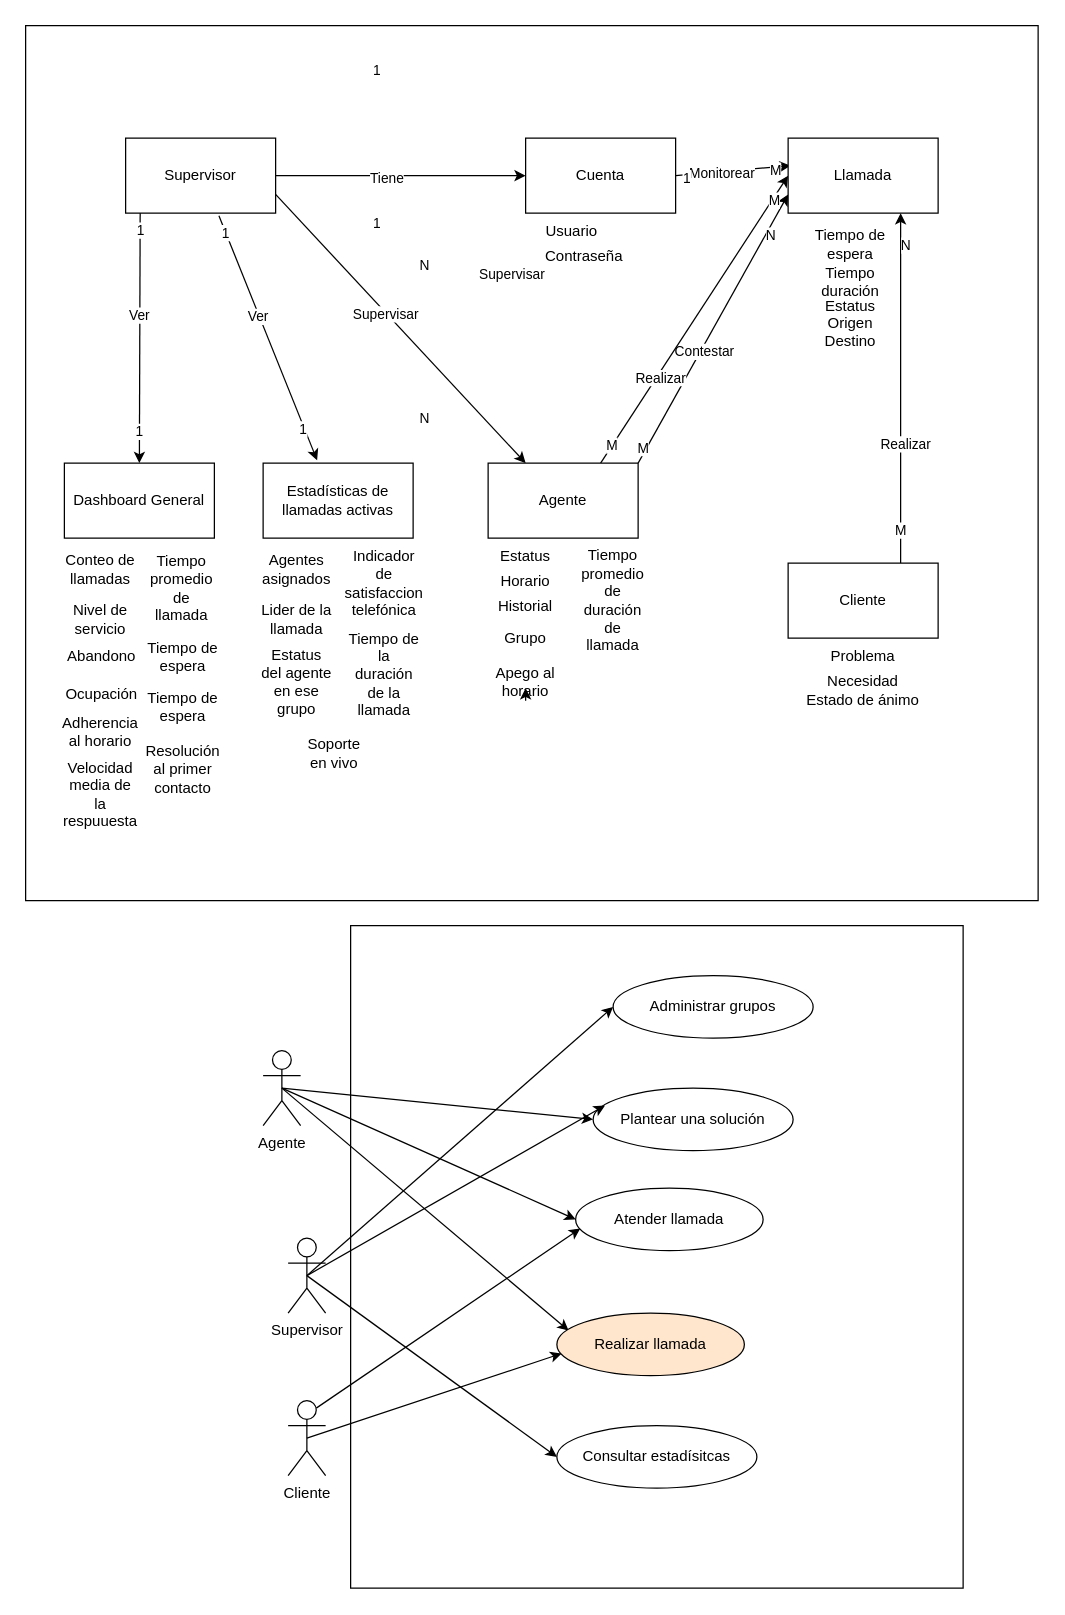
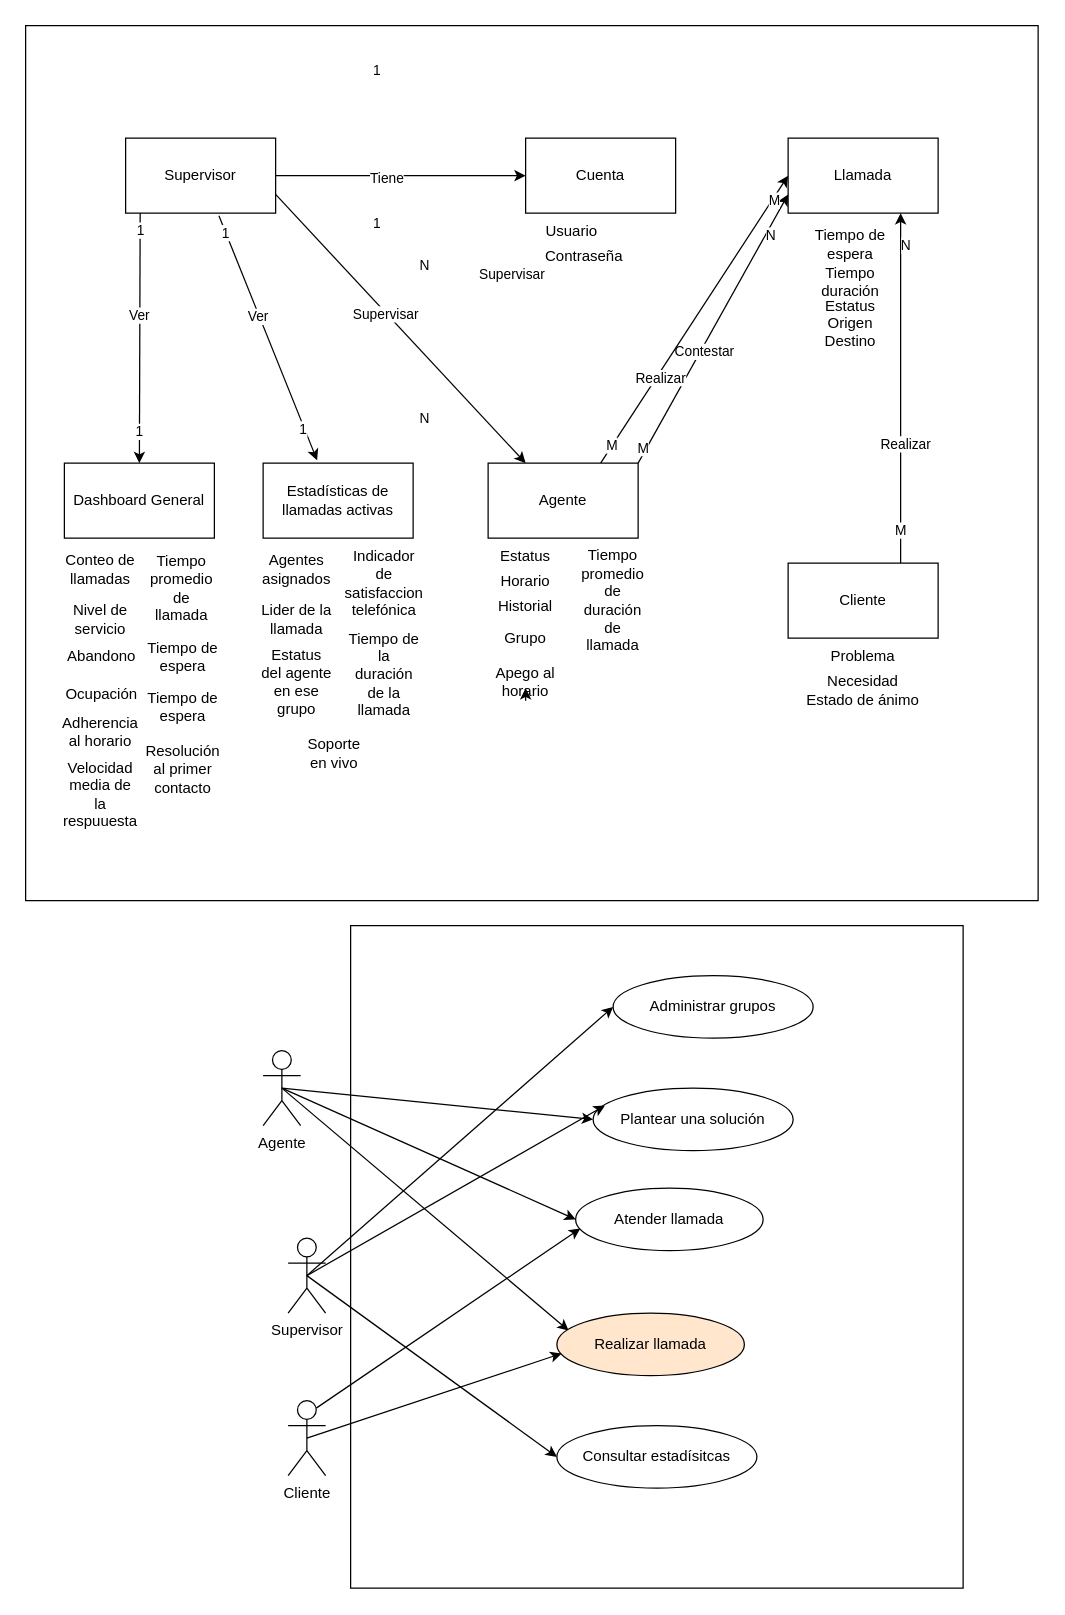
(729, 171) -> none
